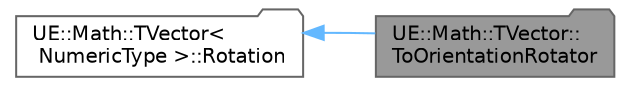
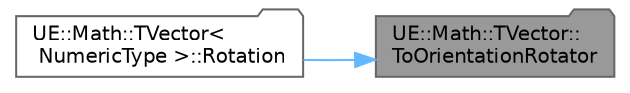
(350, 33) -> (329, 60)
